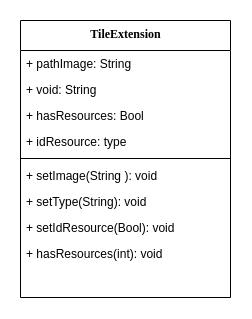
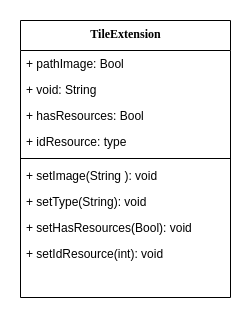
(84, 65) -> (77, 65)
(109, 229) -> (116, 229)
(103, 255) -> (106, 255)
